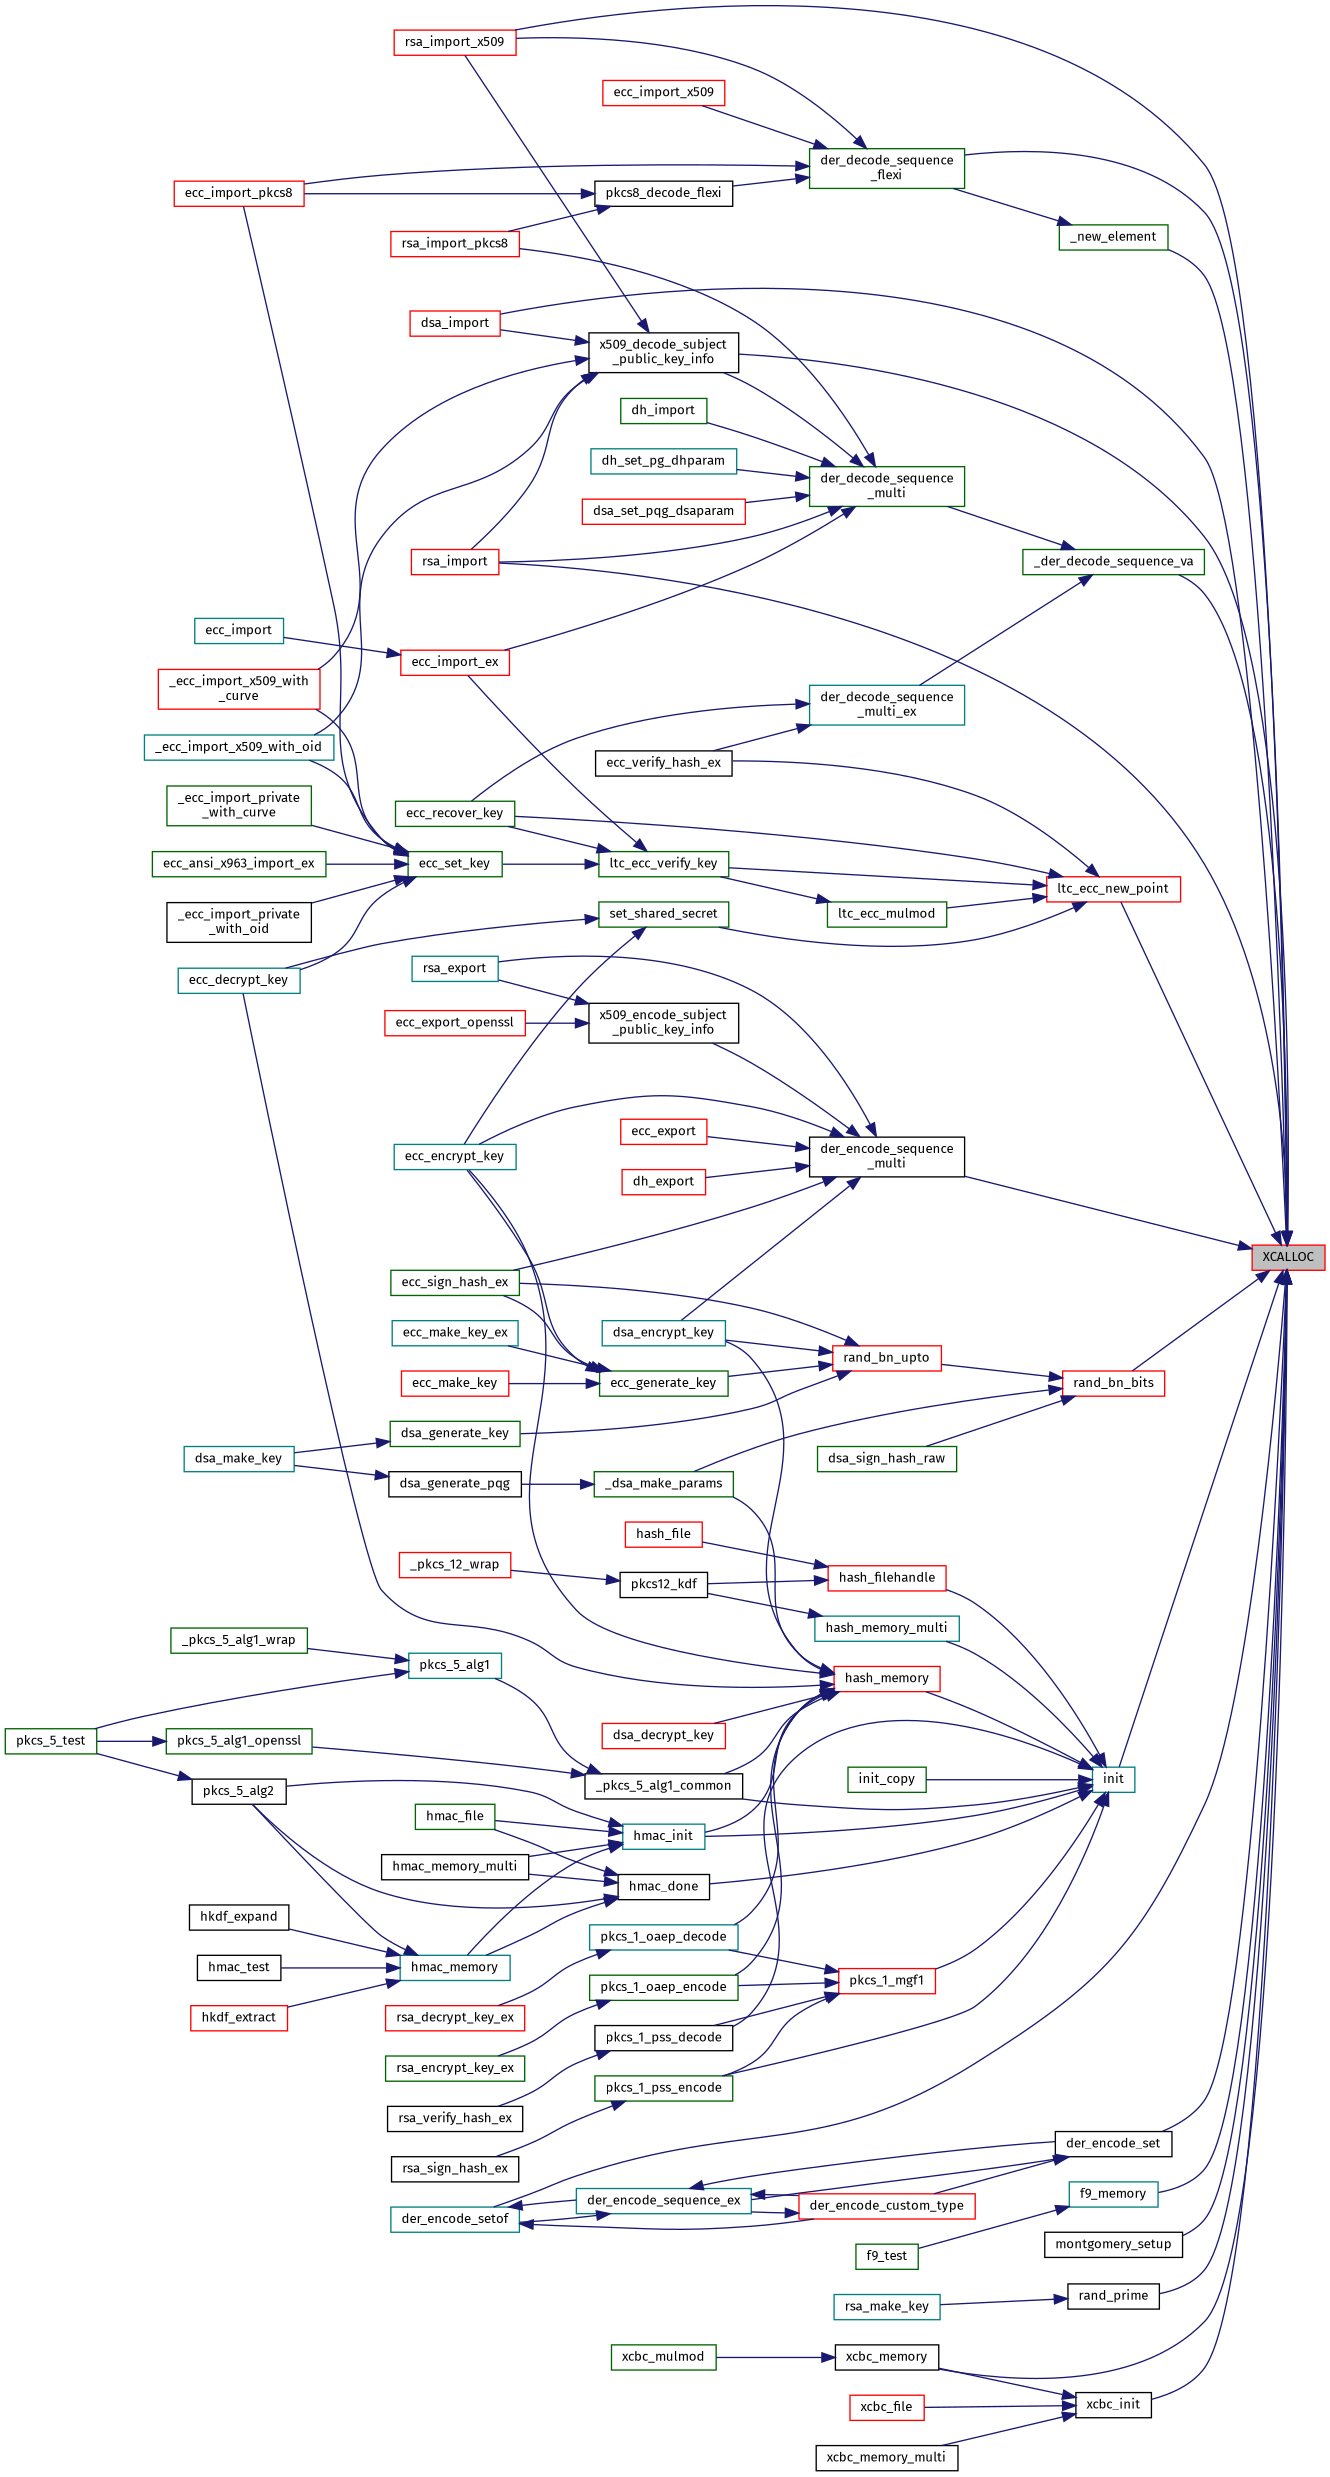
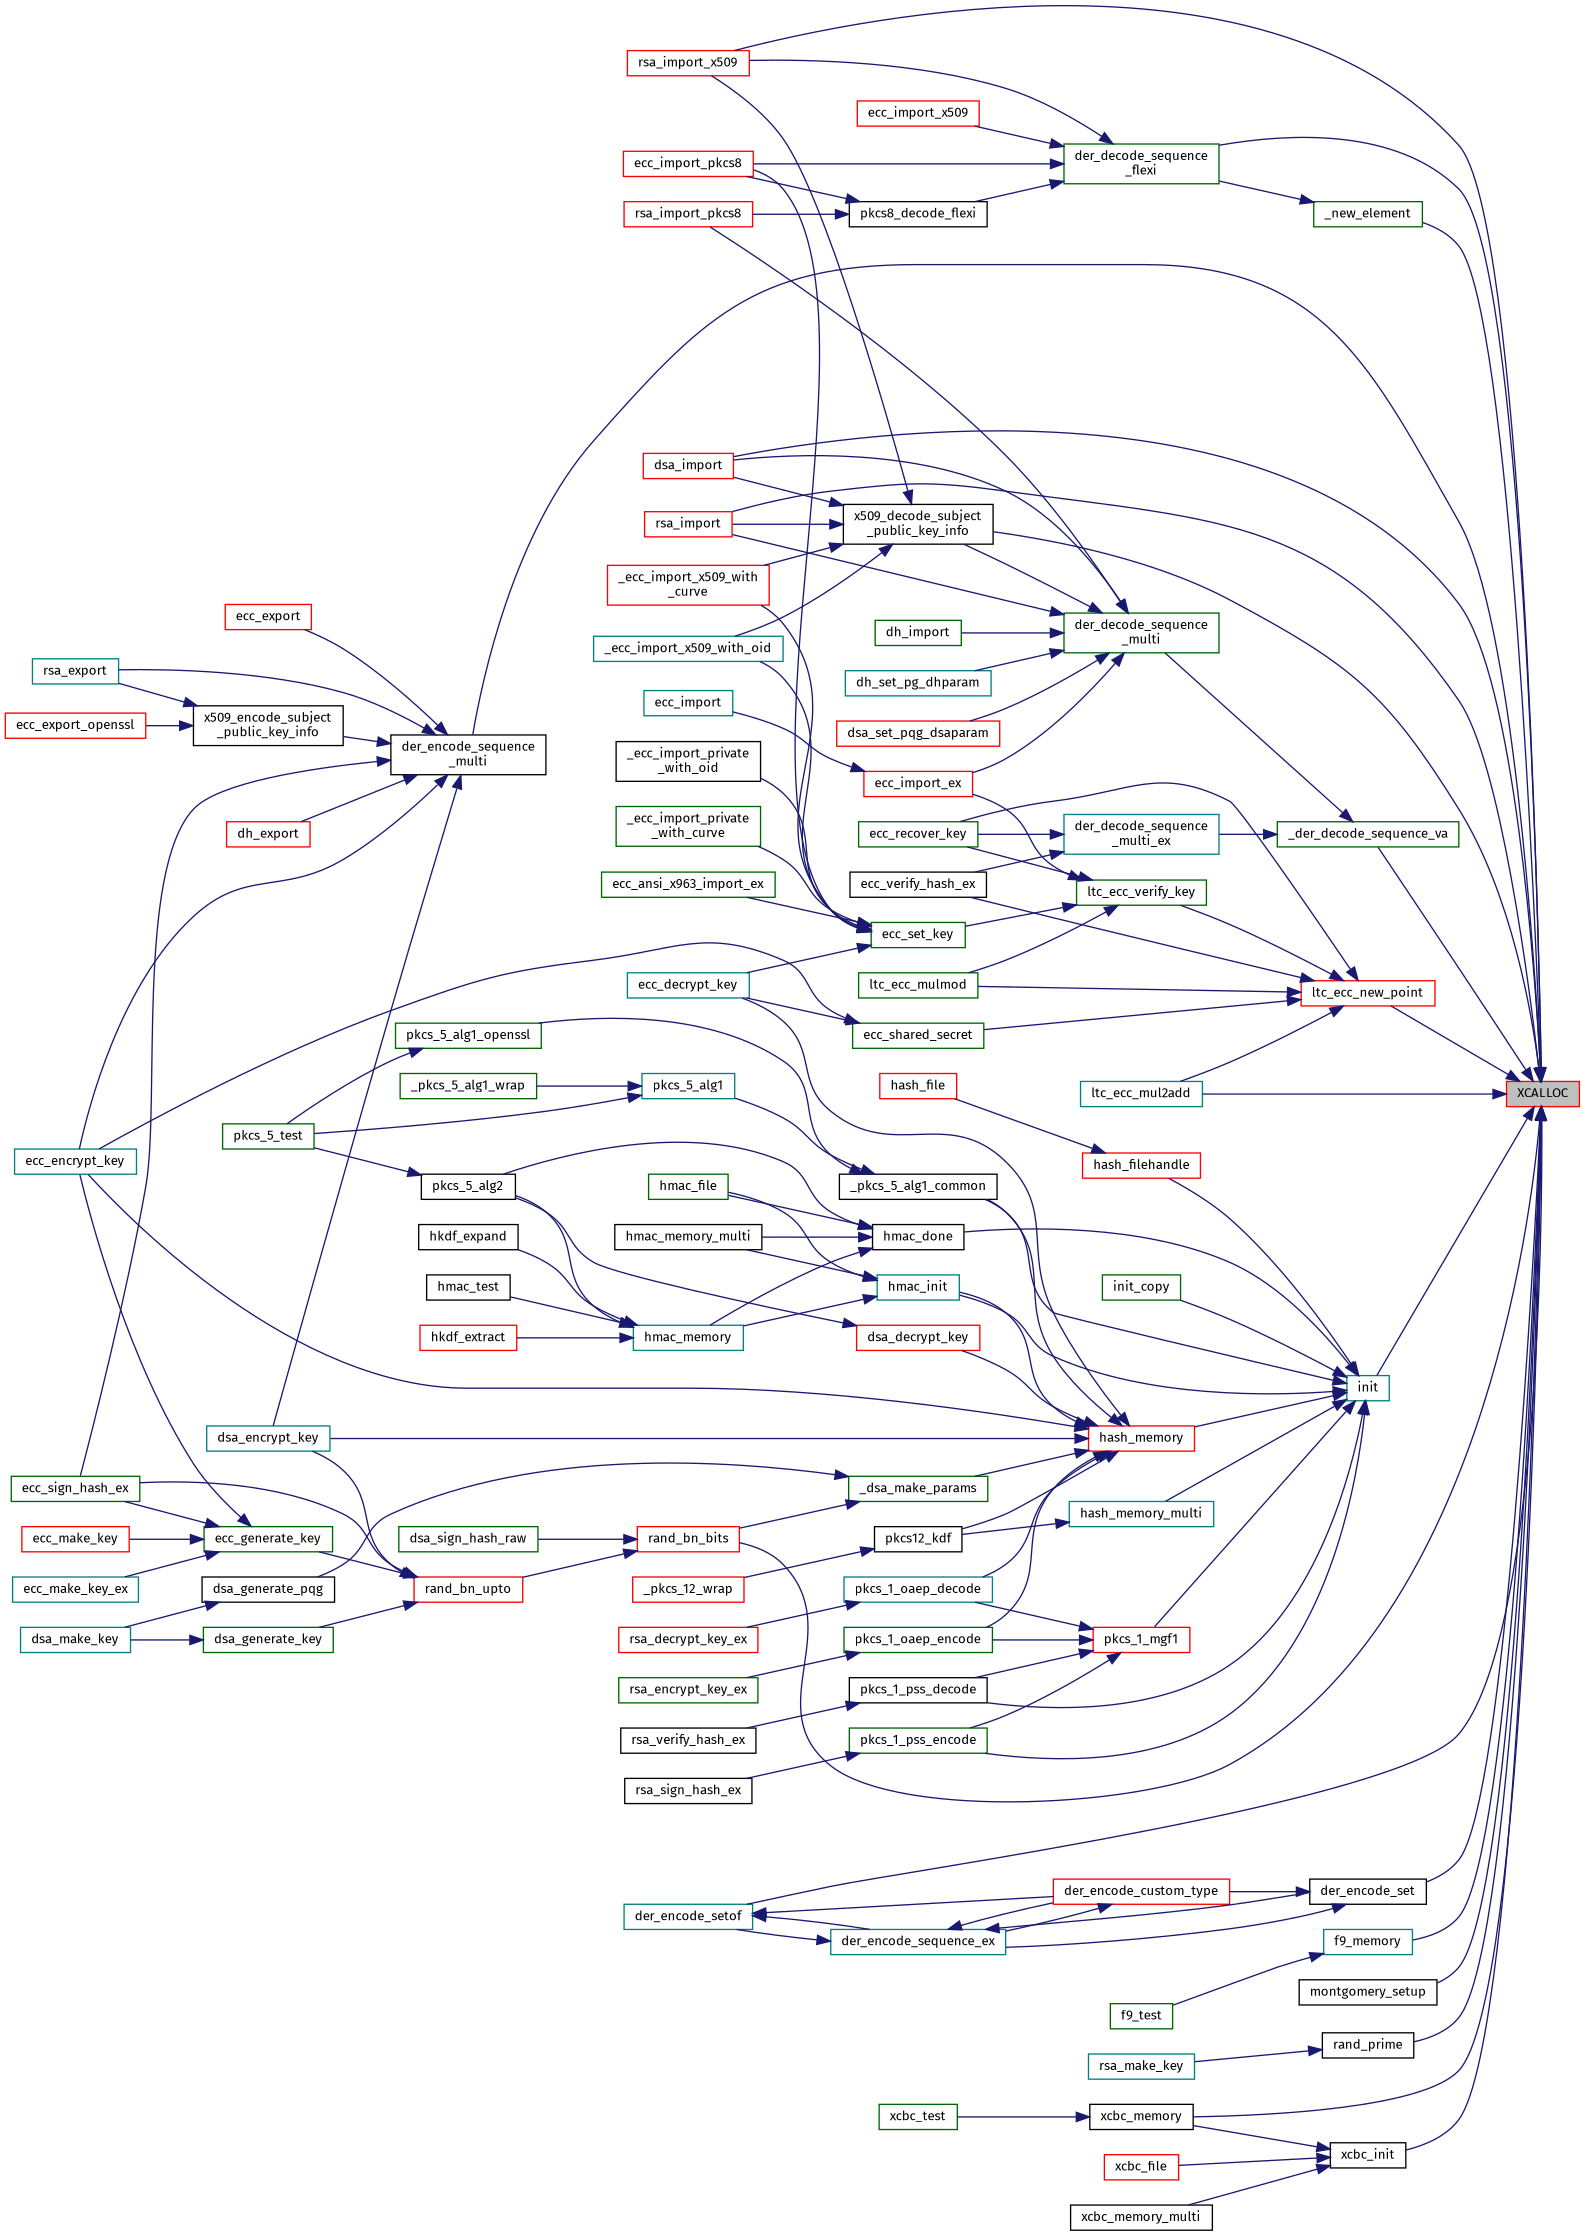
none -> (951, 472)
(769, 888) -> (1039, 946)
(664, 915) -> (918, 1036)
none -> (1141, 1094)
(868, 1418) -> (793, 1516)
(758, 1582) -> (1033, 1500)
(451, 1782) -> (667, 1284)
(664, 2357) -> (918, 2117)
